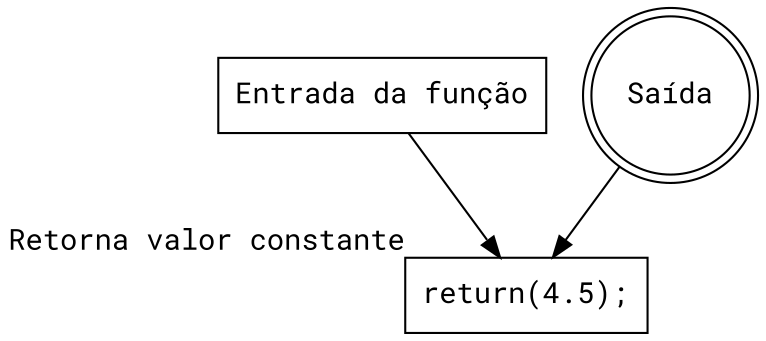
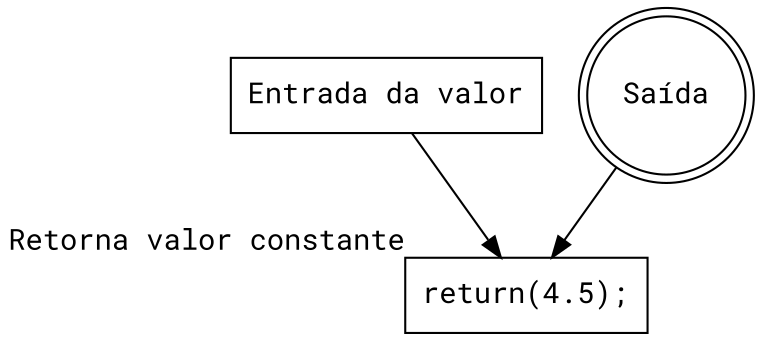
(382, 95) -> (386, 95)
